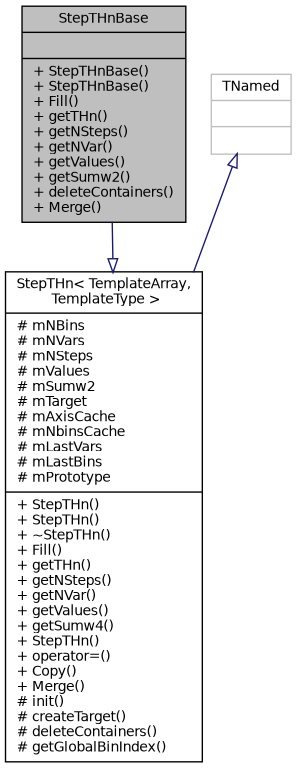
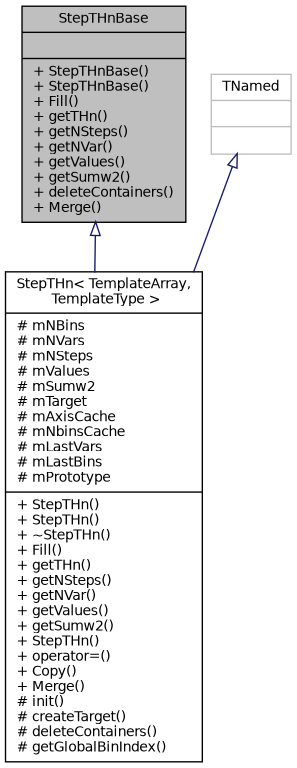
(113, 240) -> (95, 254)
(65, 626) -> (65, 626)
